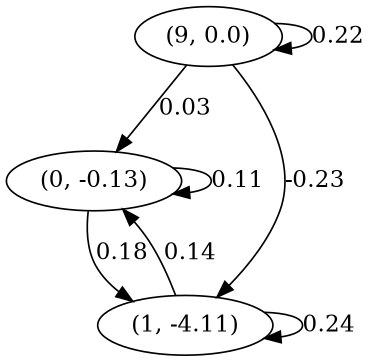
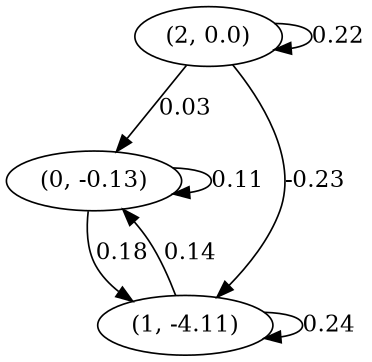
(209, 37) -> (209, 37)
